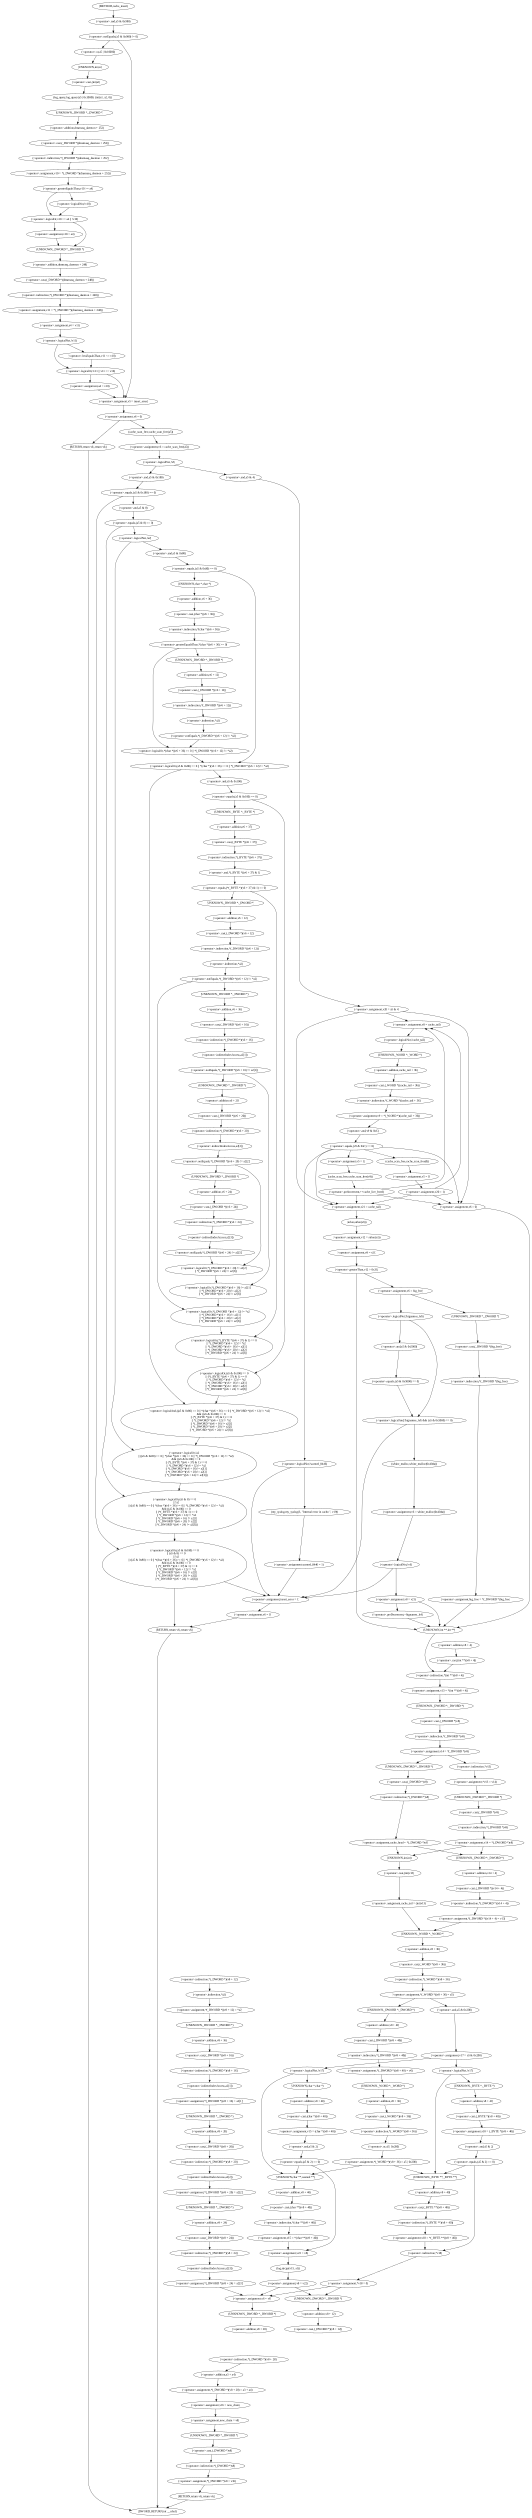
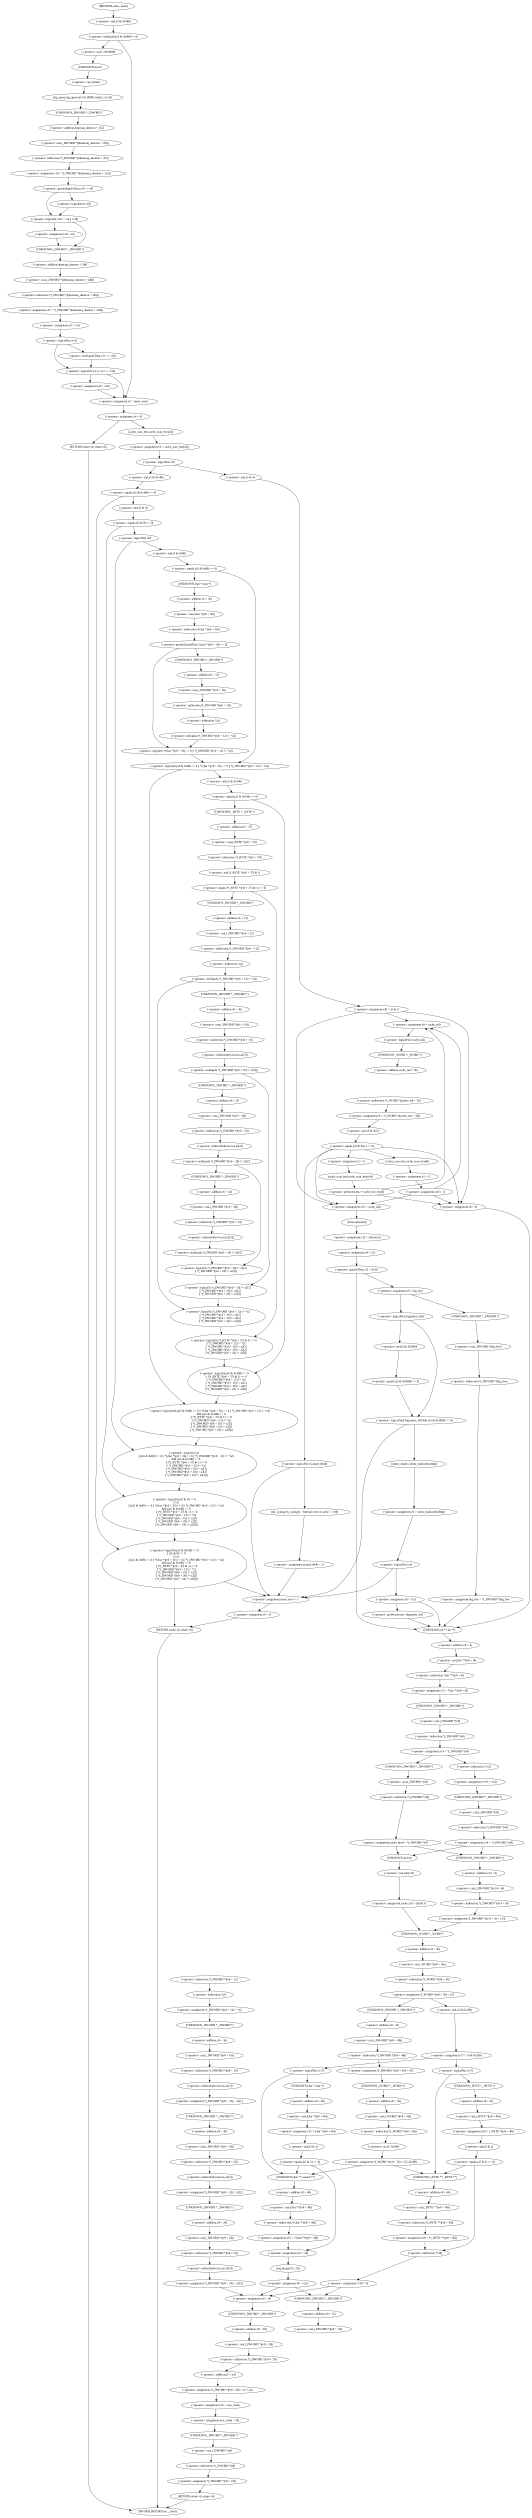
(392, 1085) -> none
(425, 1652) -> (446, 1637)
none -> (249, 2344)
